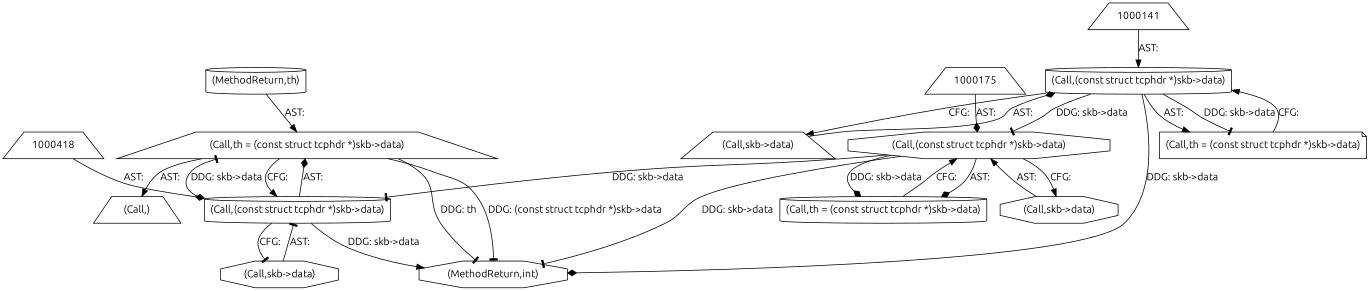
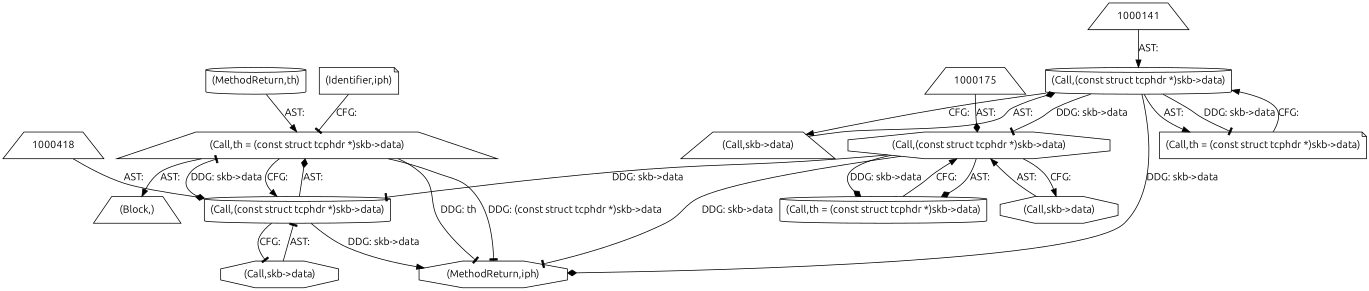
none -> (359, 81)
(137, 210) -> (137, 210)
(493, 274) -> (493, 274)
